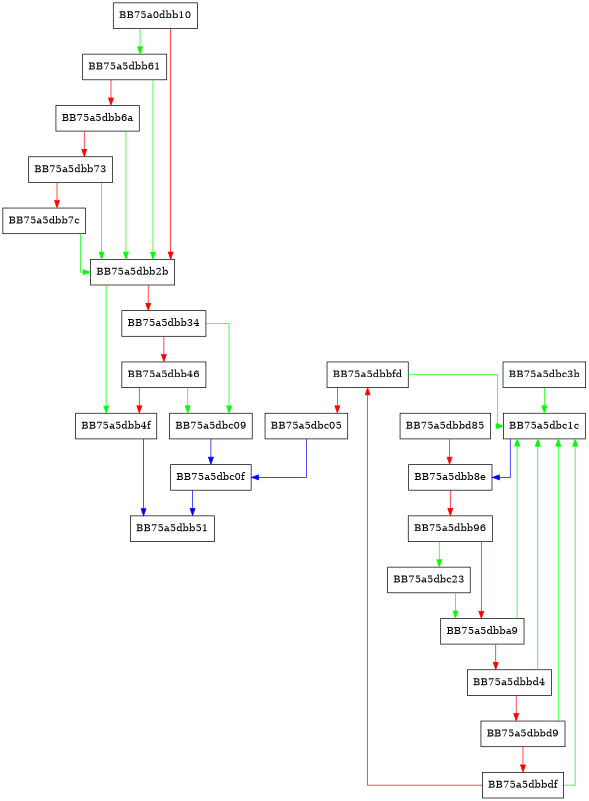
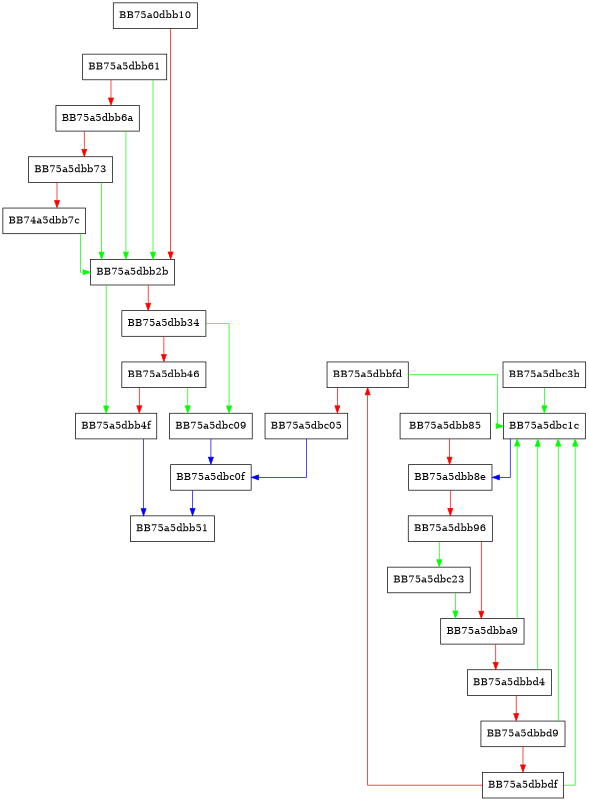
(140, 38) -> none
(44, 221) -> (44, 221)
(445, 426) -> (445, 426)
